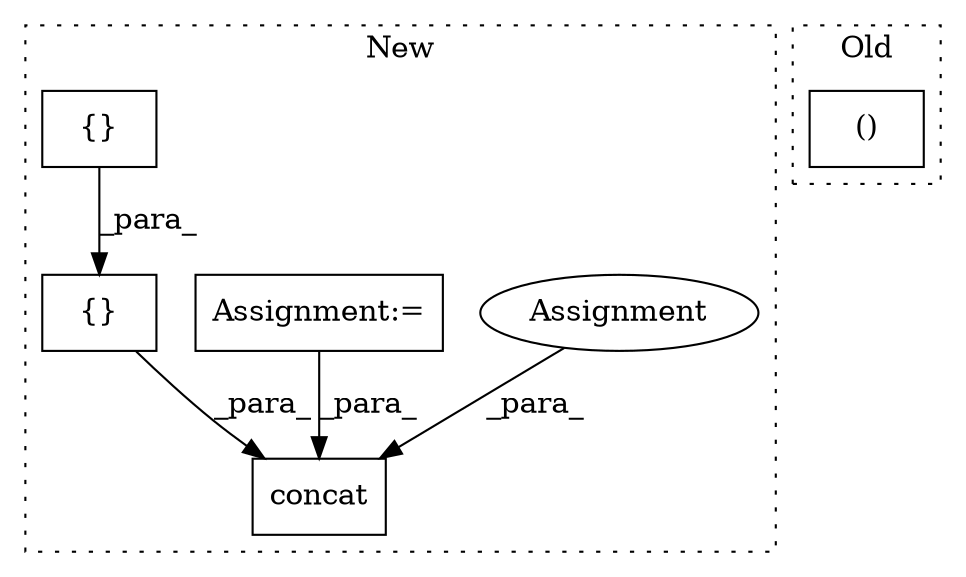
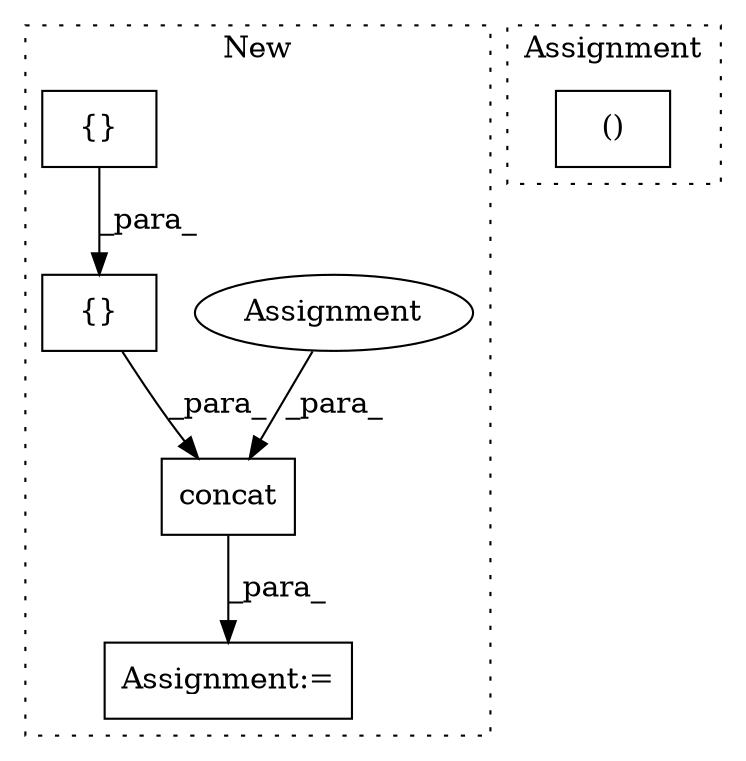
(867, 50) -> (614, 50)
(319, 394) -> (228, 578)
